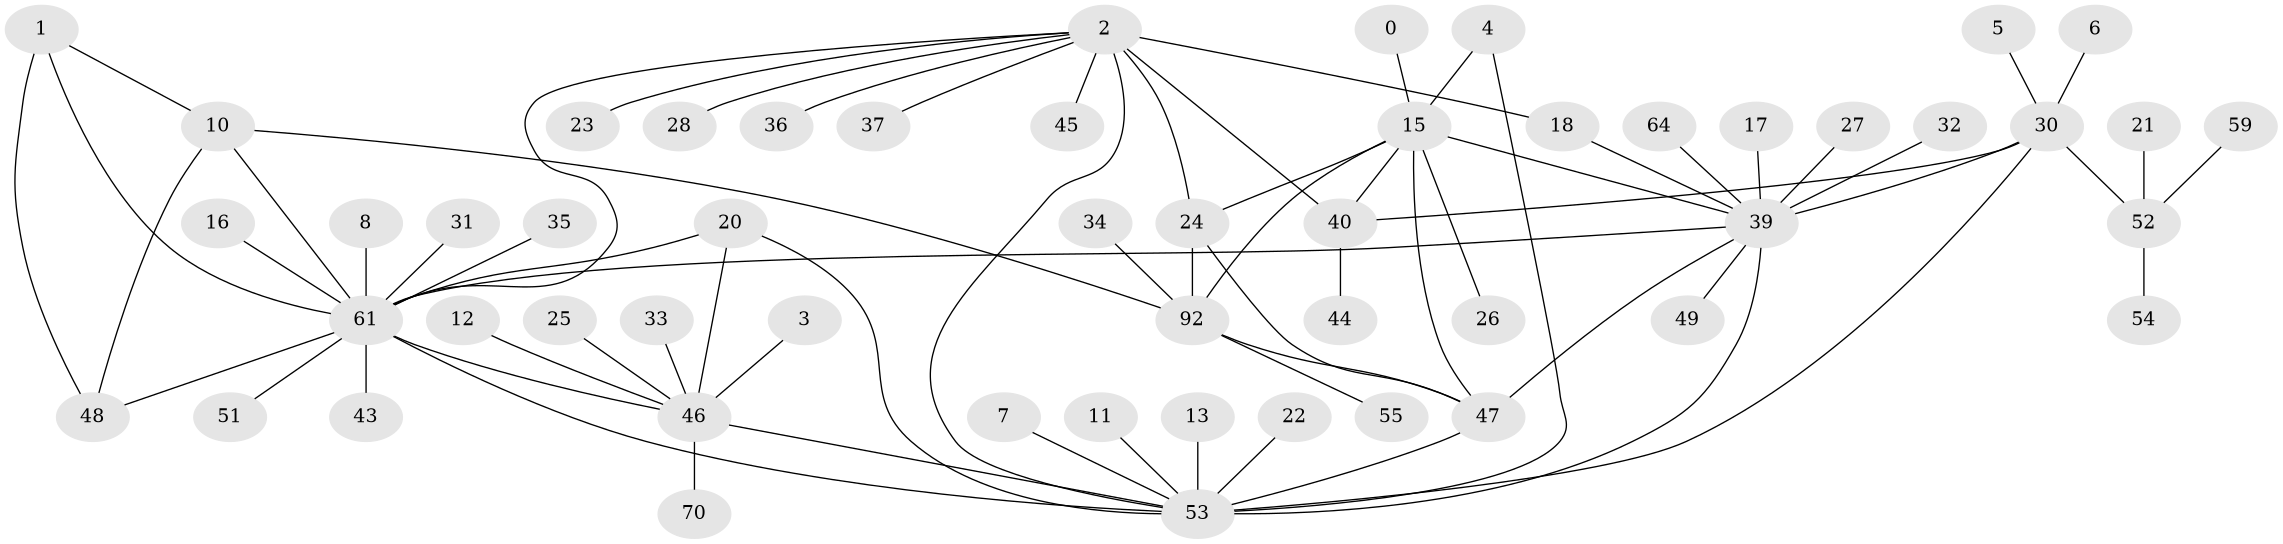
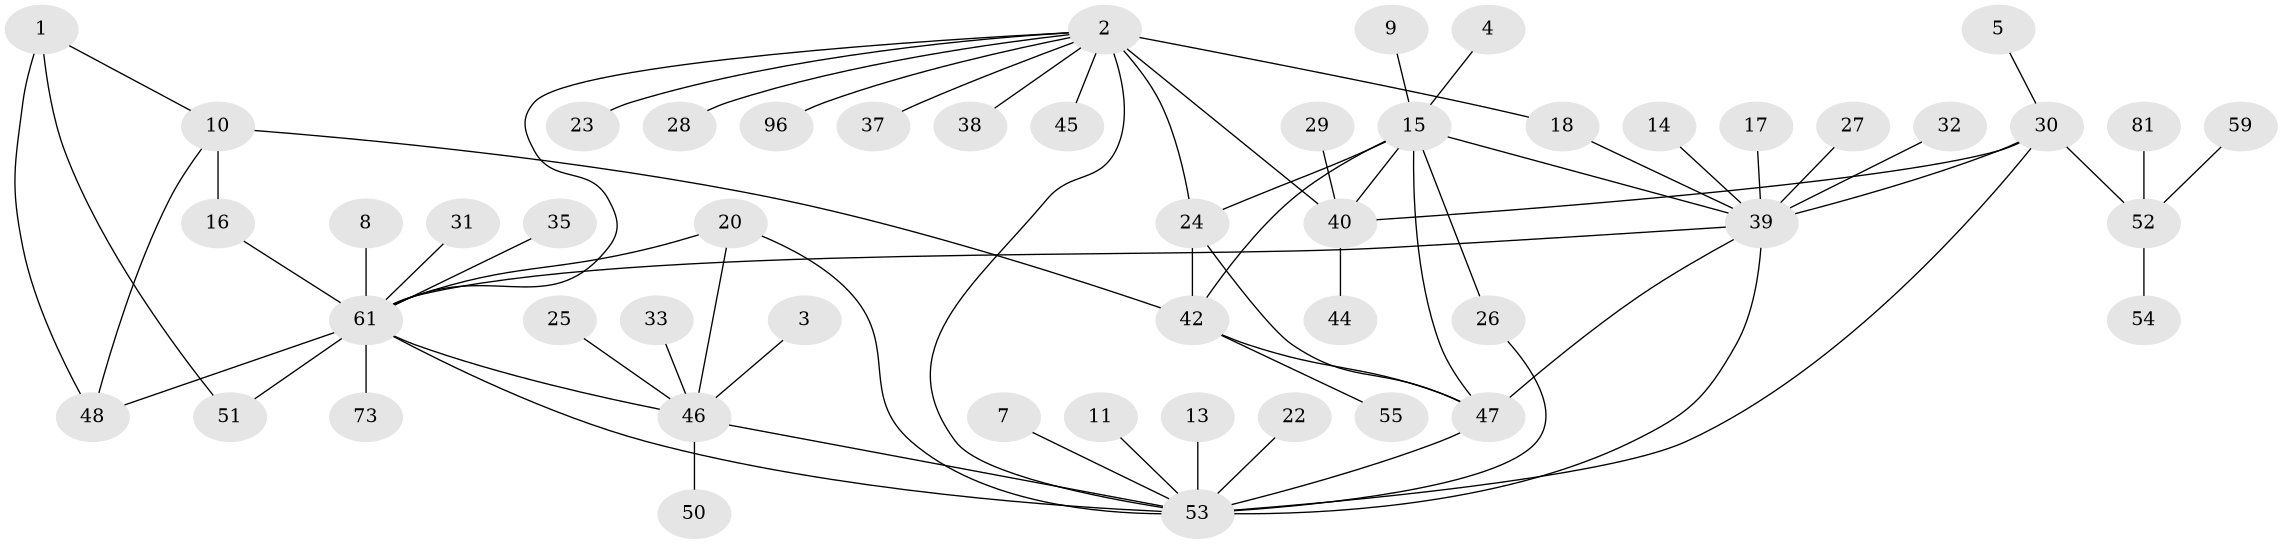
(1392, 30) -> (1392, 30)
(2095, 30) -> none
(777, 127) -> (777, 127)
none -> (970, 127)
none -> (1318, 127)
(1659, 127) -> (1659, 127)
(2144, 127) -> (2144, 127)
(143, 221) -> (105, 236)
(292, 223) -> (218, 175)
(1096, 223) -> none
(463, 320) -> none
(1192, 320) -> (1192, 320)
(1688, 320) -> none
(1564, 414) -> (1456, 479)
(366, 417) -> (366, 417)
(694, 514) -> (694, 514)
